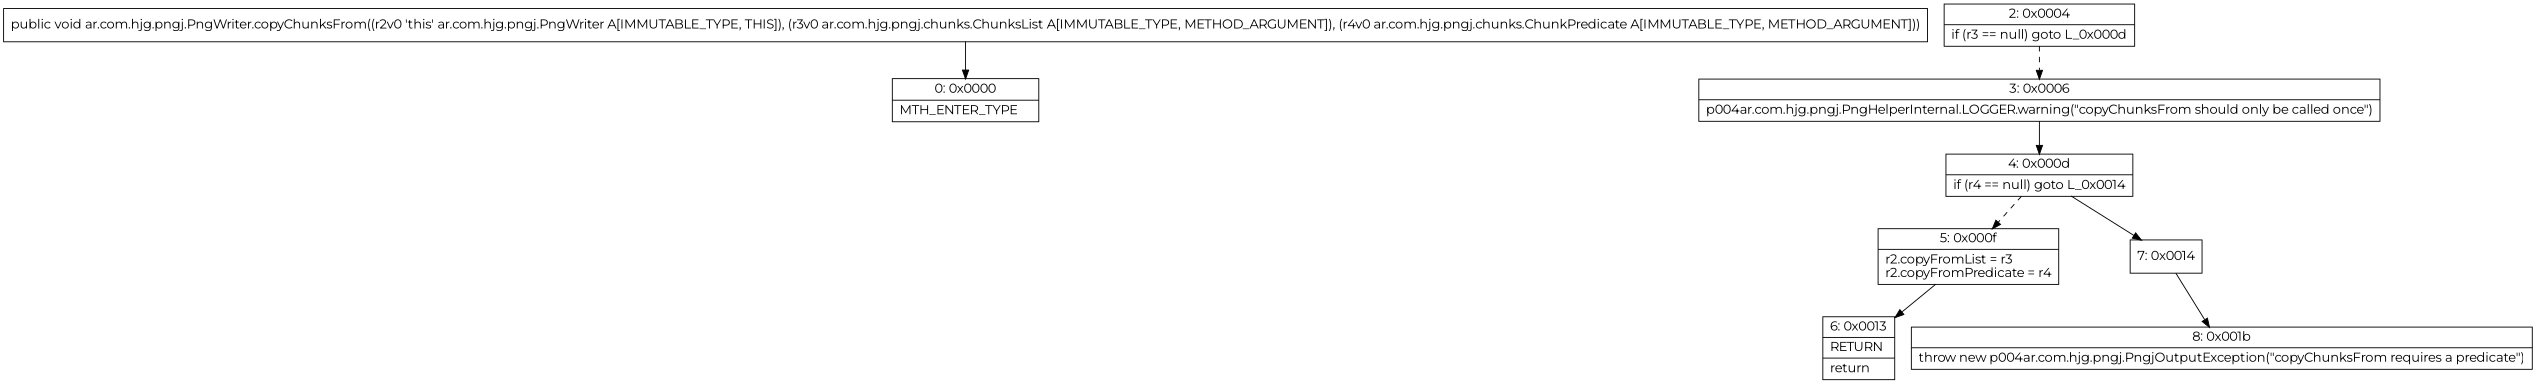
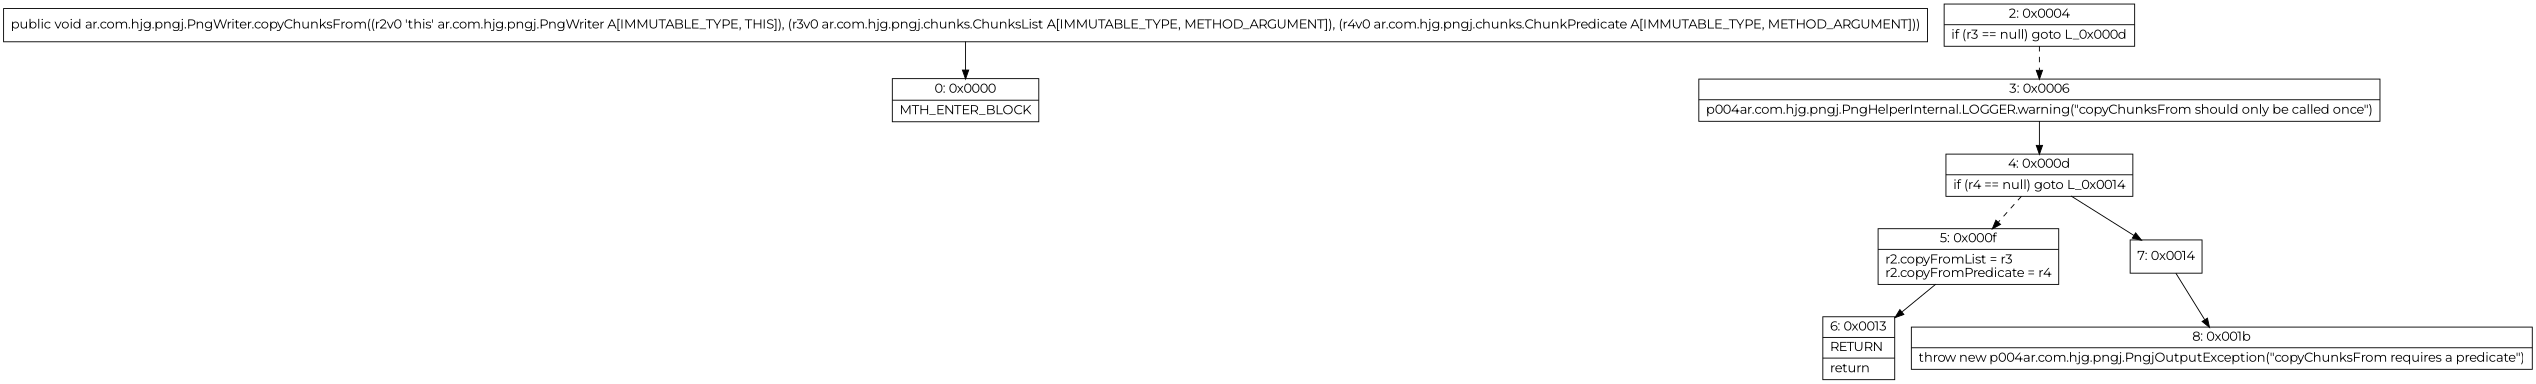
(959, 111) -> (966, 111)
